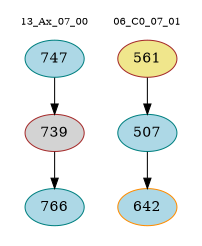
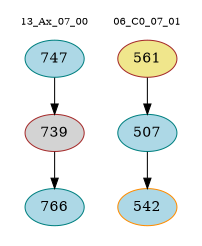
(147, 207) -> (147, 207)
